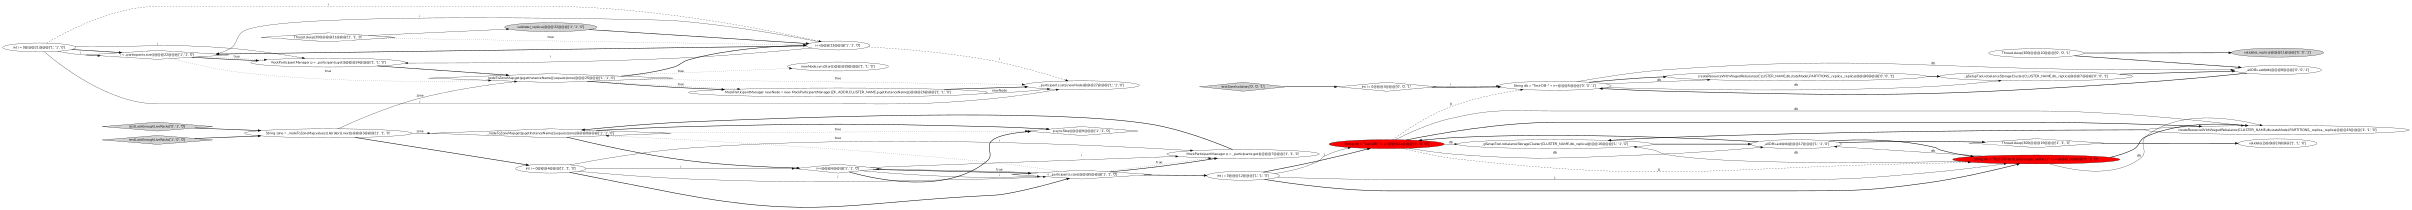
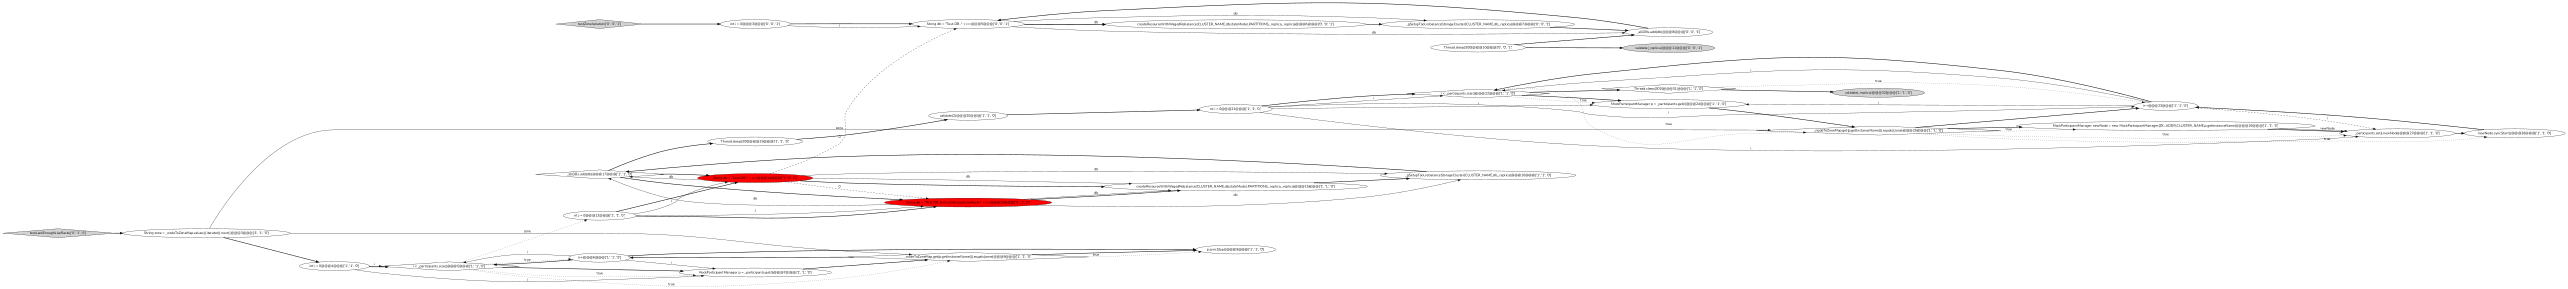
(431, 6) -> (1700, 116)
(437, 32) -> (1776, 91)
(698, 37) -> (2342, 116)
(1387, 87) -> (755, 24)
none -> (1573, 91)
none -> (1102, 112)
(1082, 131) -> (1236, 250)
none -> (2458, 133)
(157, 140) -> none
(2036, 143) -> (755, 141)
(1796, 144) -> (600, 174)
(689, 169) -> none
(838, 169) -> (600, 258)
(959, 171) -> (527, 262)
(1174, 175) -> (523, 242)
